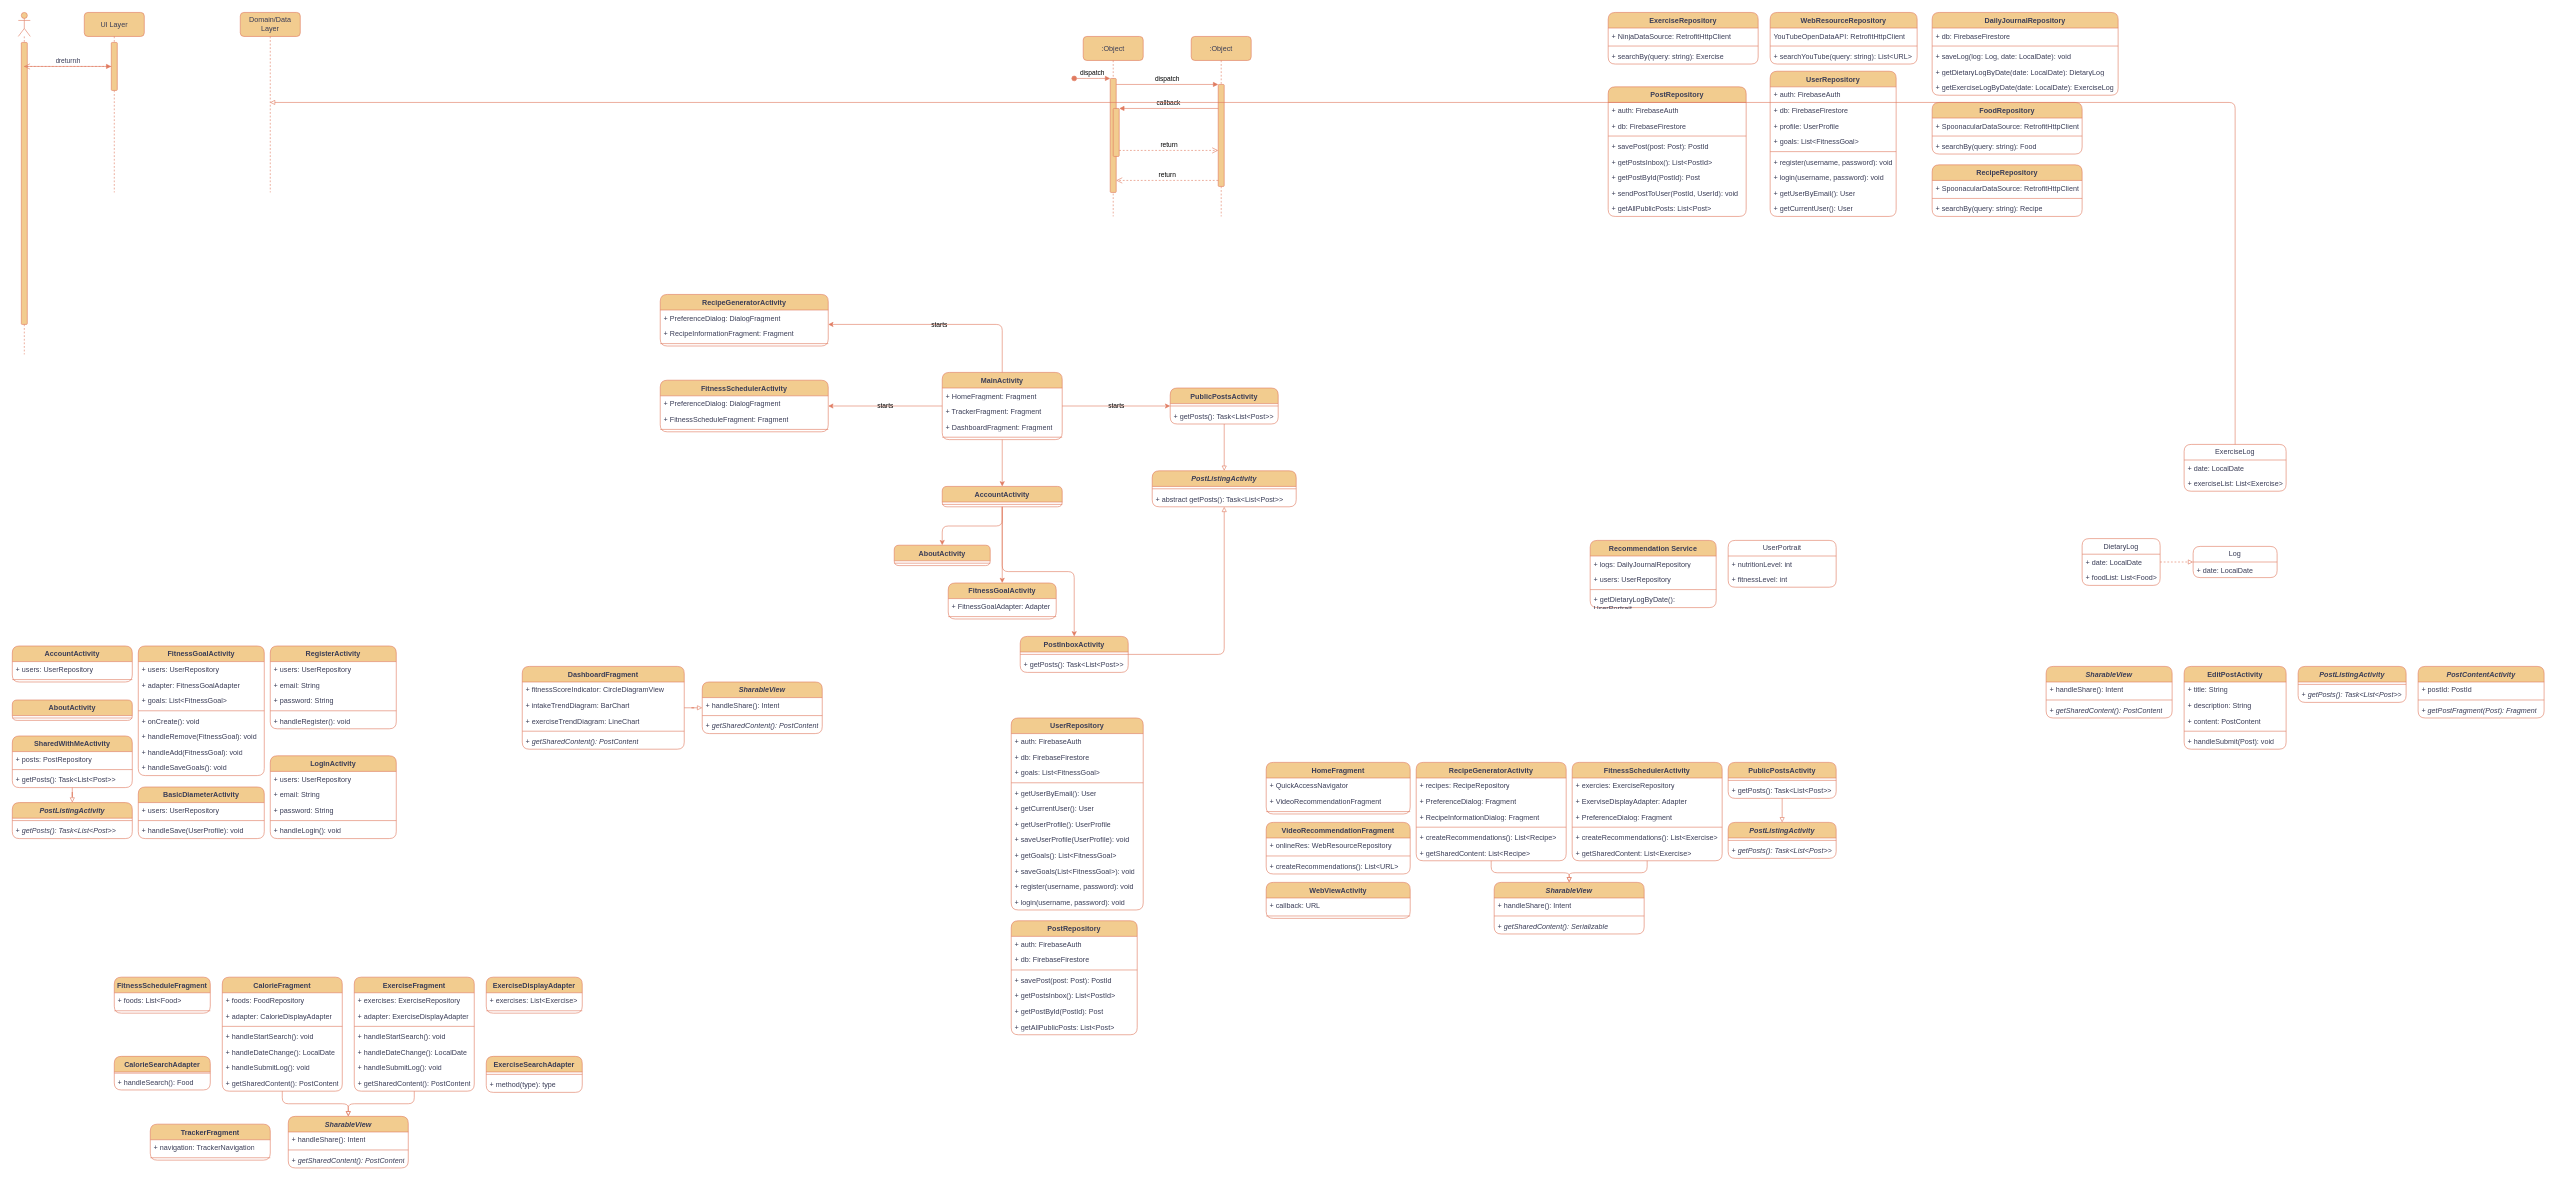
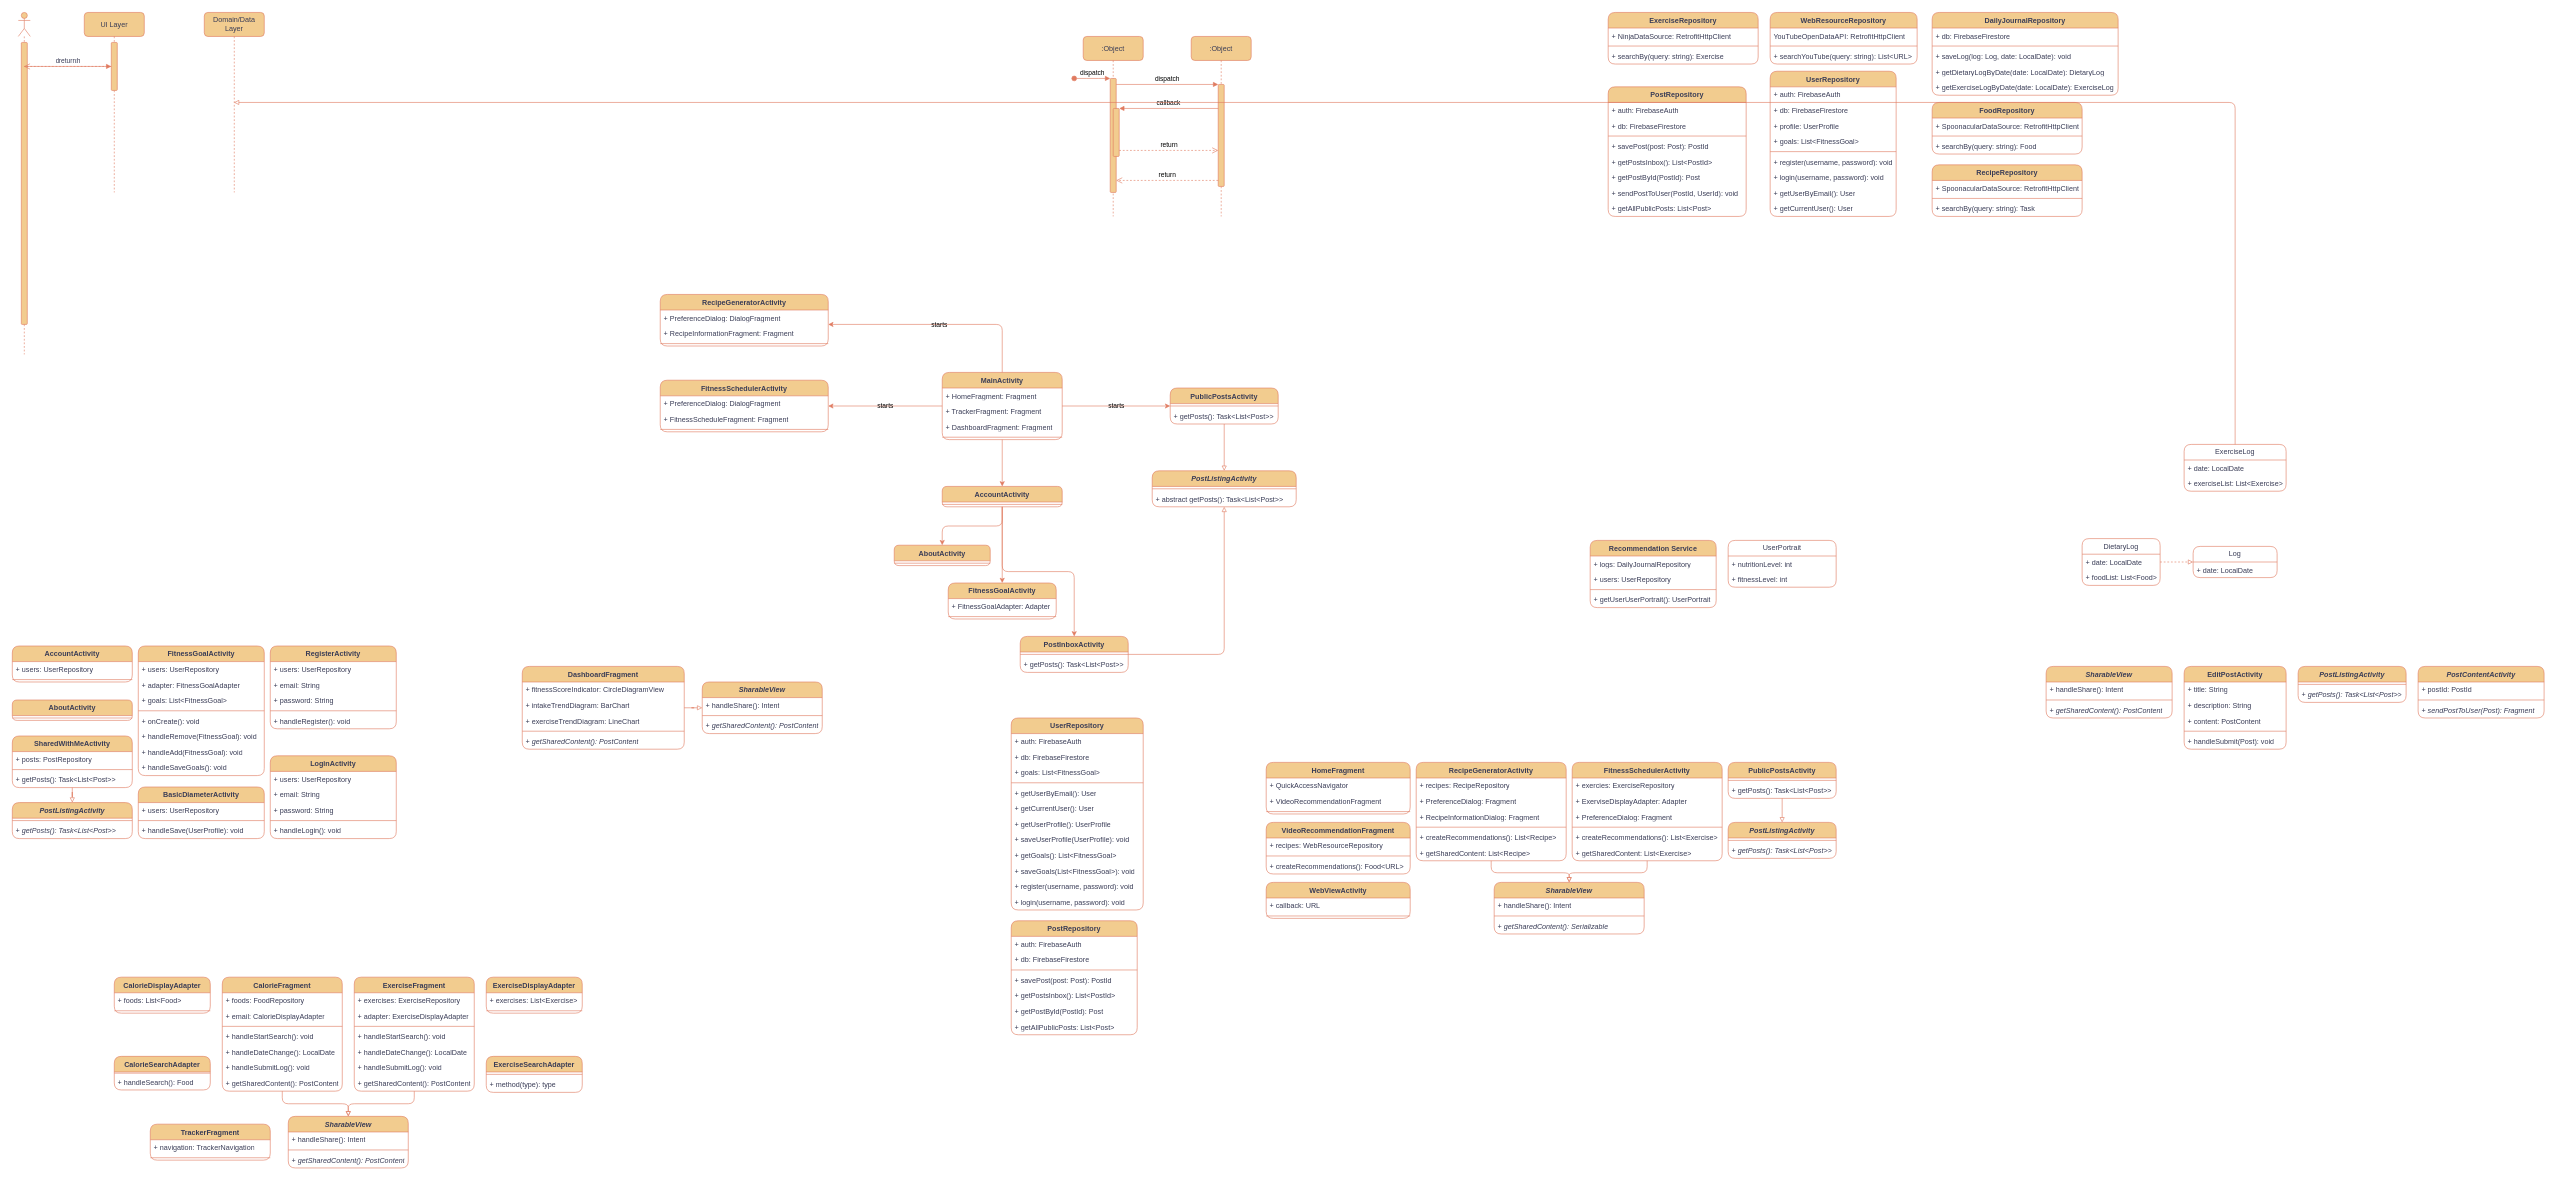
(270, 102) -> (234, 102)
(1996, 209) -> (1993, 209)
(1654, 605) -> (1654, 605)
(2482, 715) -> (2482, 715)
(1333, 846) -> (1330, 846)
(1338, 867) -> (1339, 867)
(162, 986) -> (162, 986)
(283, 1021) -> (278, 1017)
